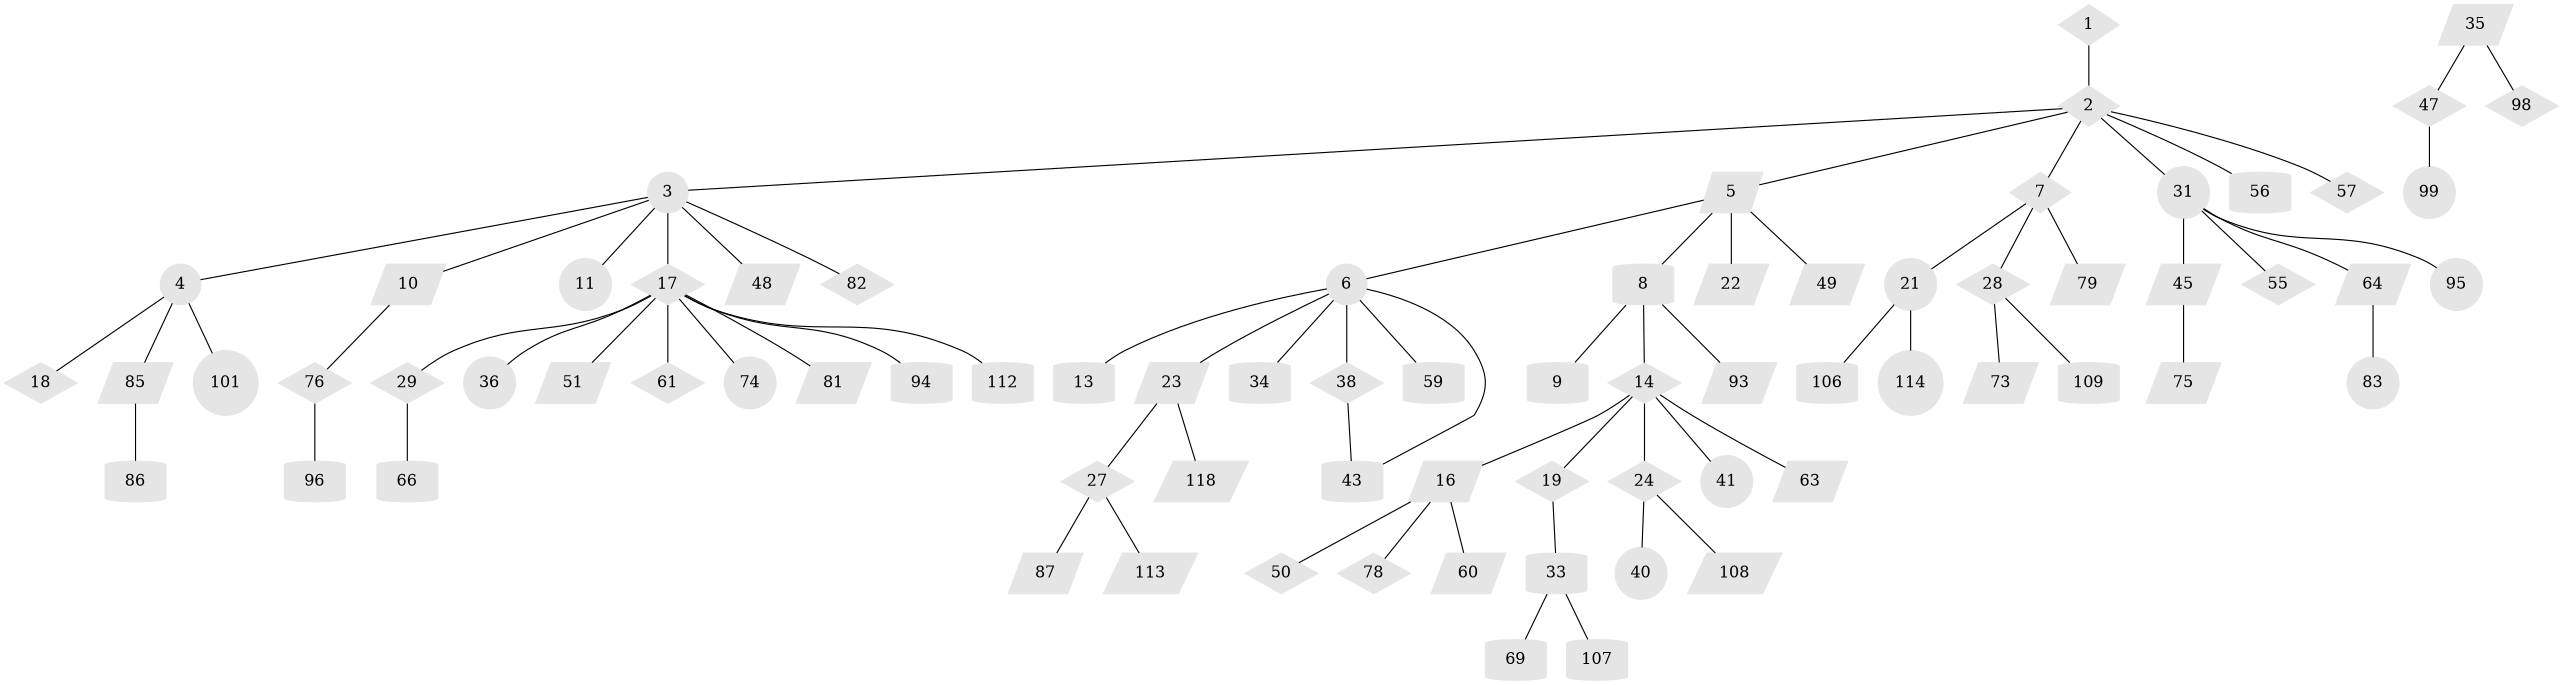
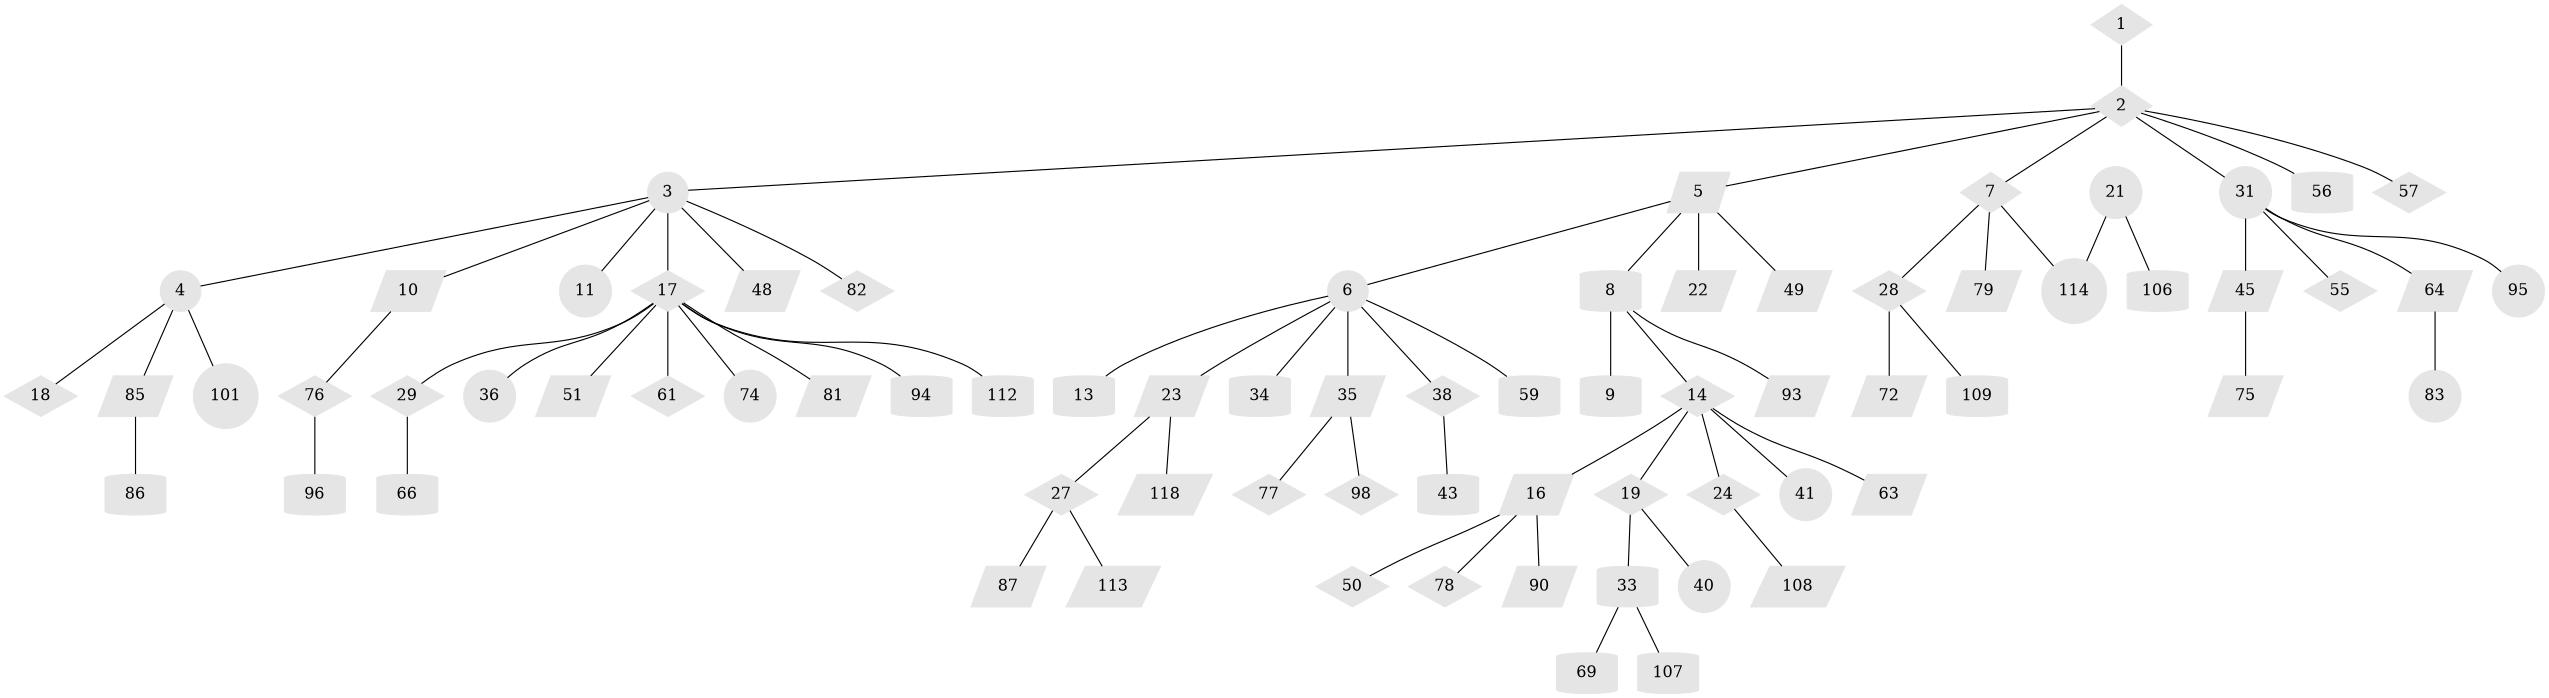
(2429, 106) -> (1269, 495)
(2429, 193) -> none
(1979, 236) -> (2027, 236)
(1484, 371) -> (1348, 344)
(2001, 383) -> (1889, 396)
(1643, 525) -> (1665, 538)
(1469, 573) -> (1540, 587)
